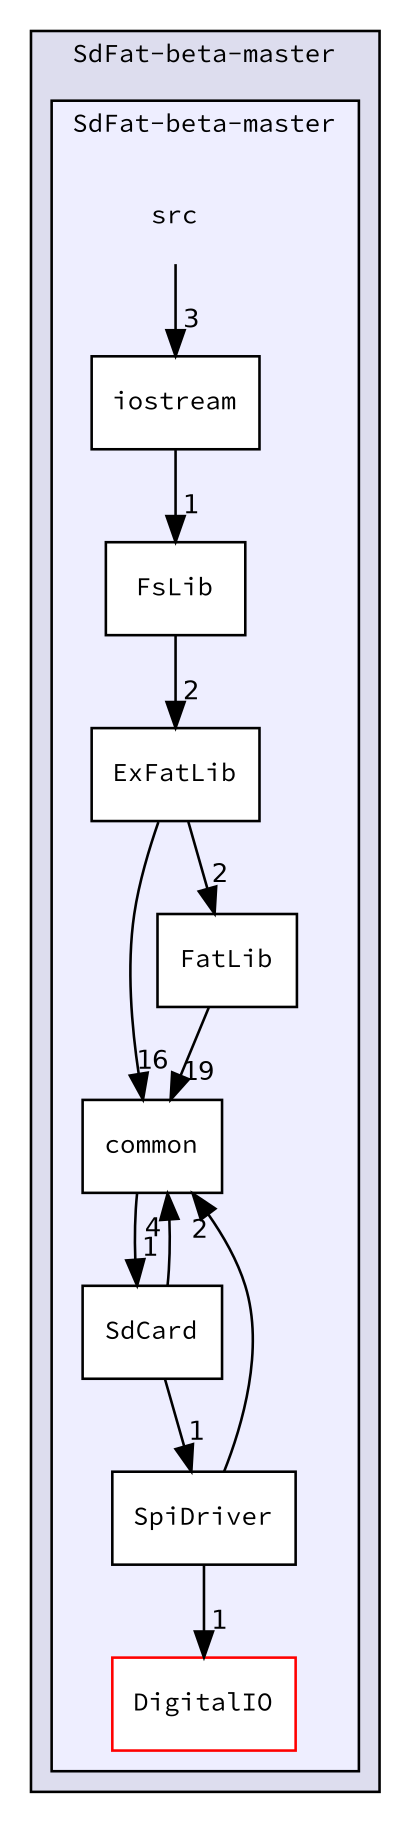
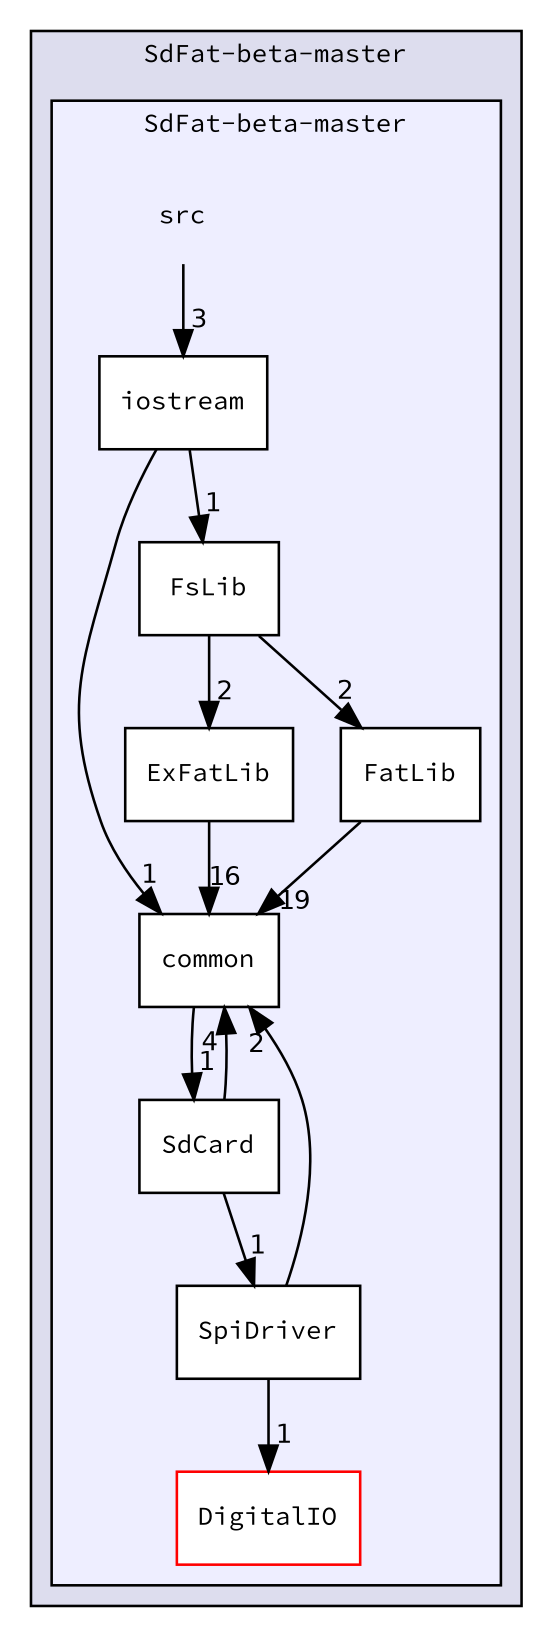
none -> (82, 672)
(198, 855) -> (300, 673)
